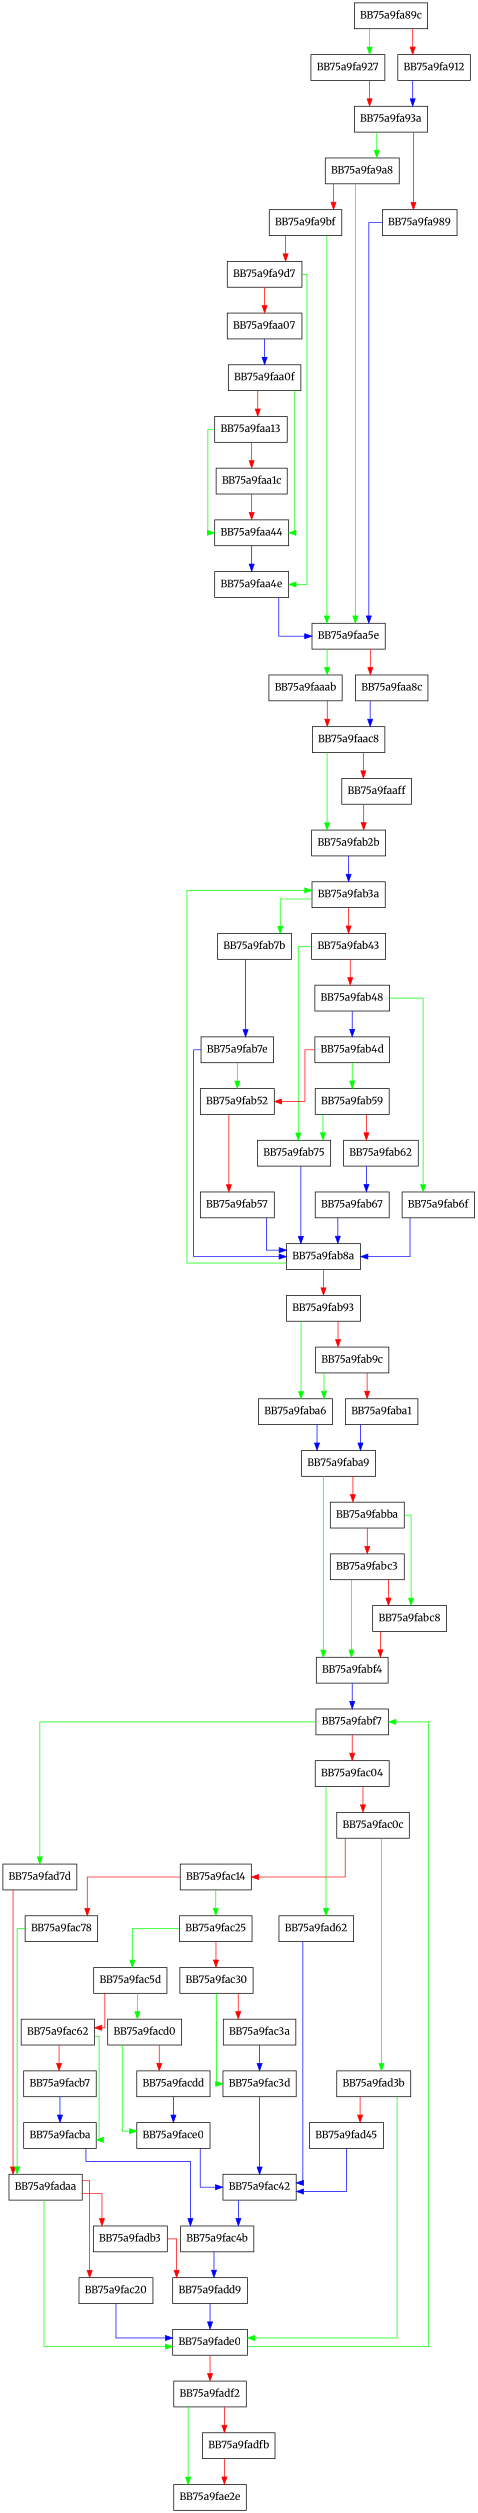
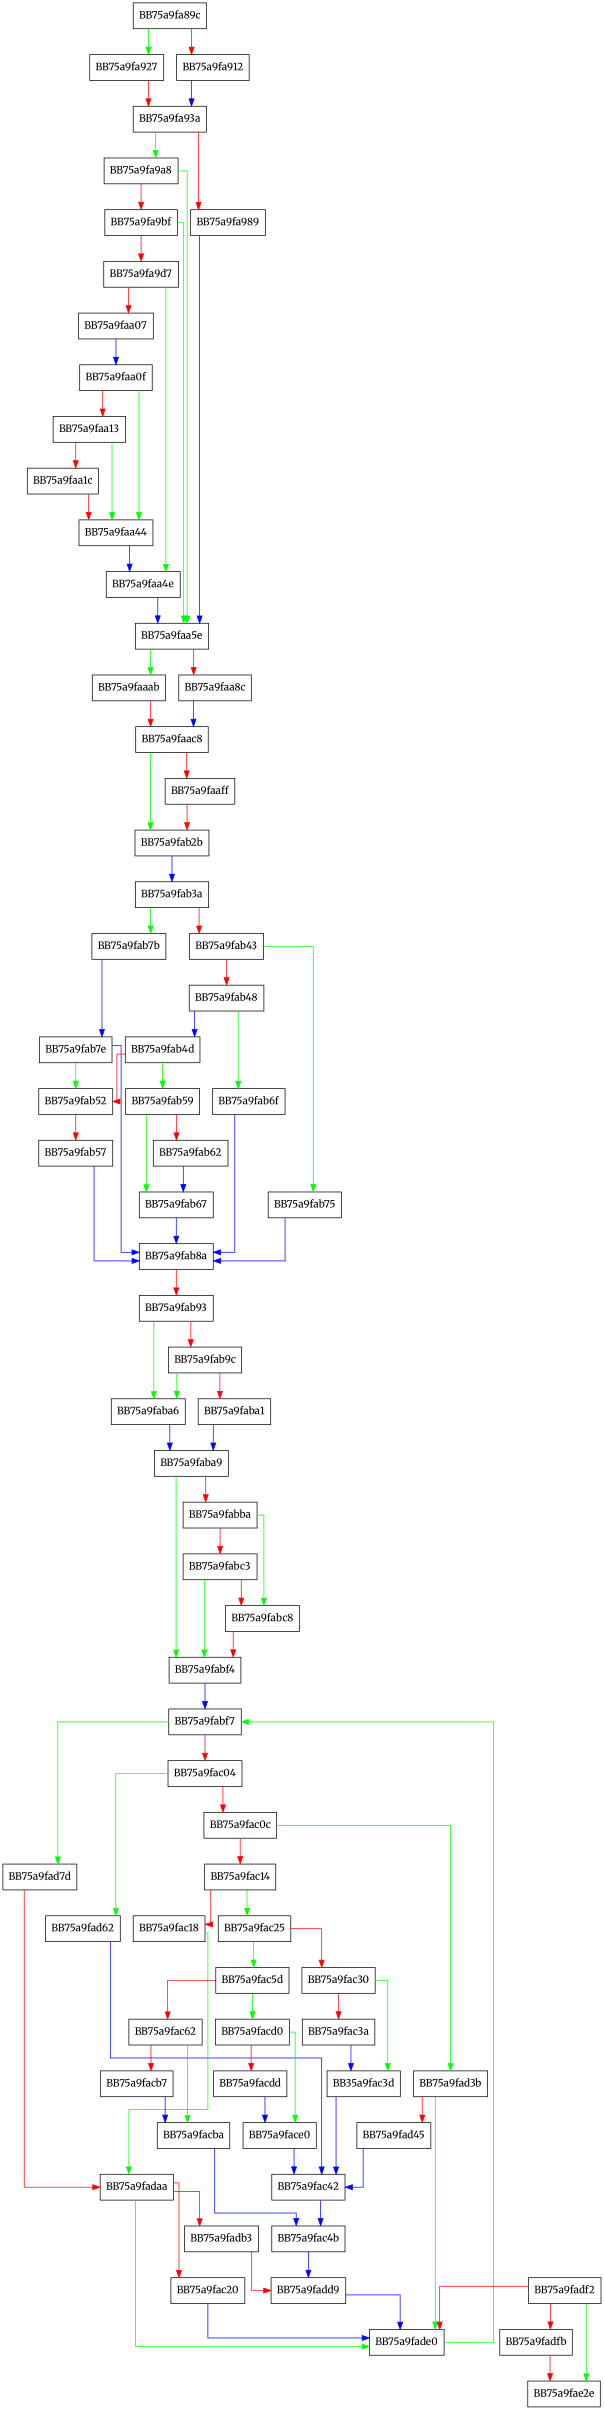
(187, 1068) -> none
(323, 1124) -> (146, 1150)
(61, 1929) -> (169, 1929)
(260, 2084) -> (364, 2084)
(210, 2364) -> (466, 2286)
